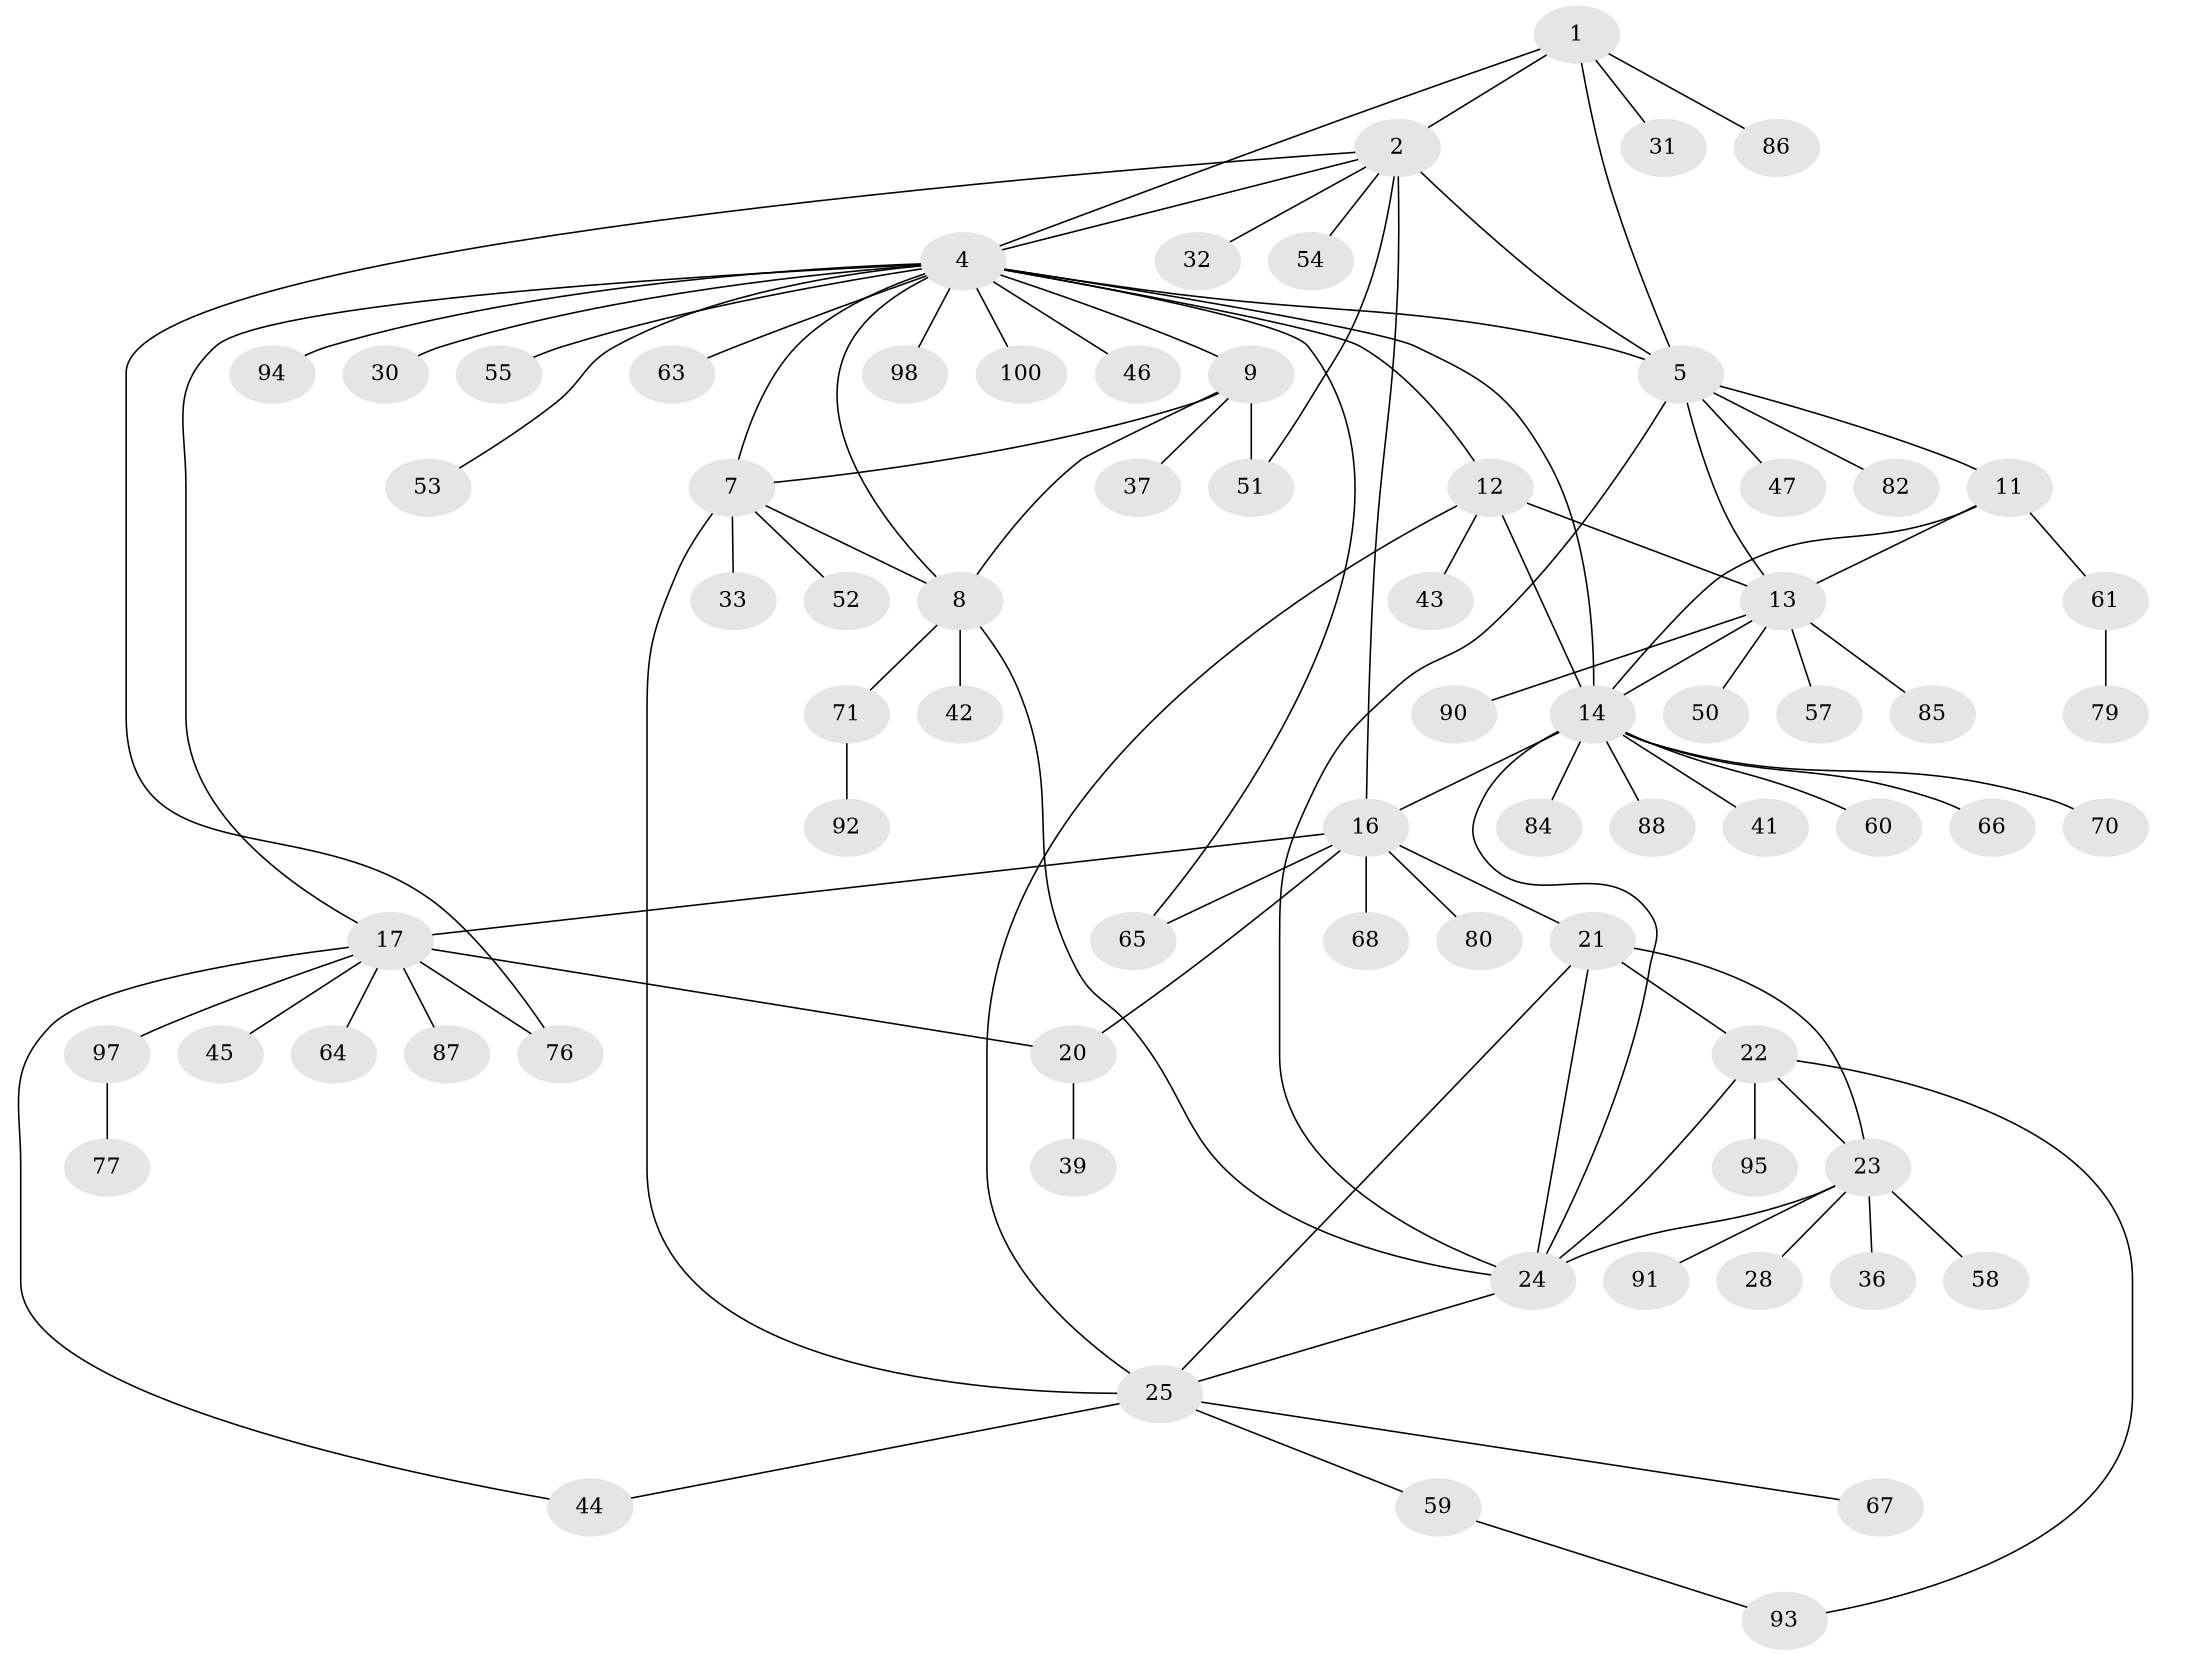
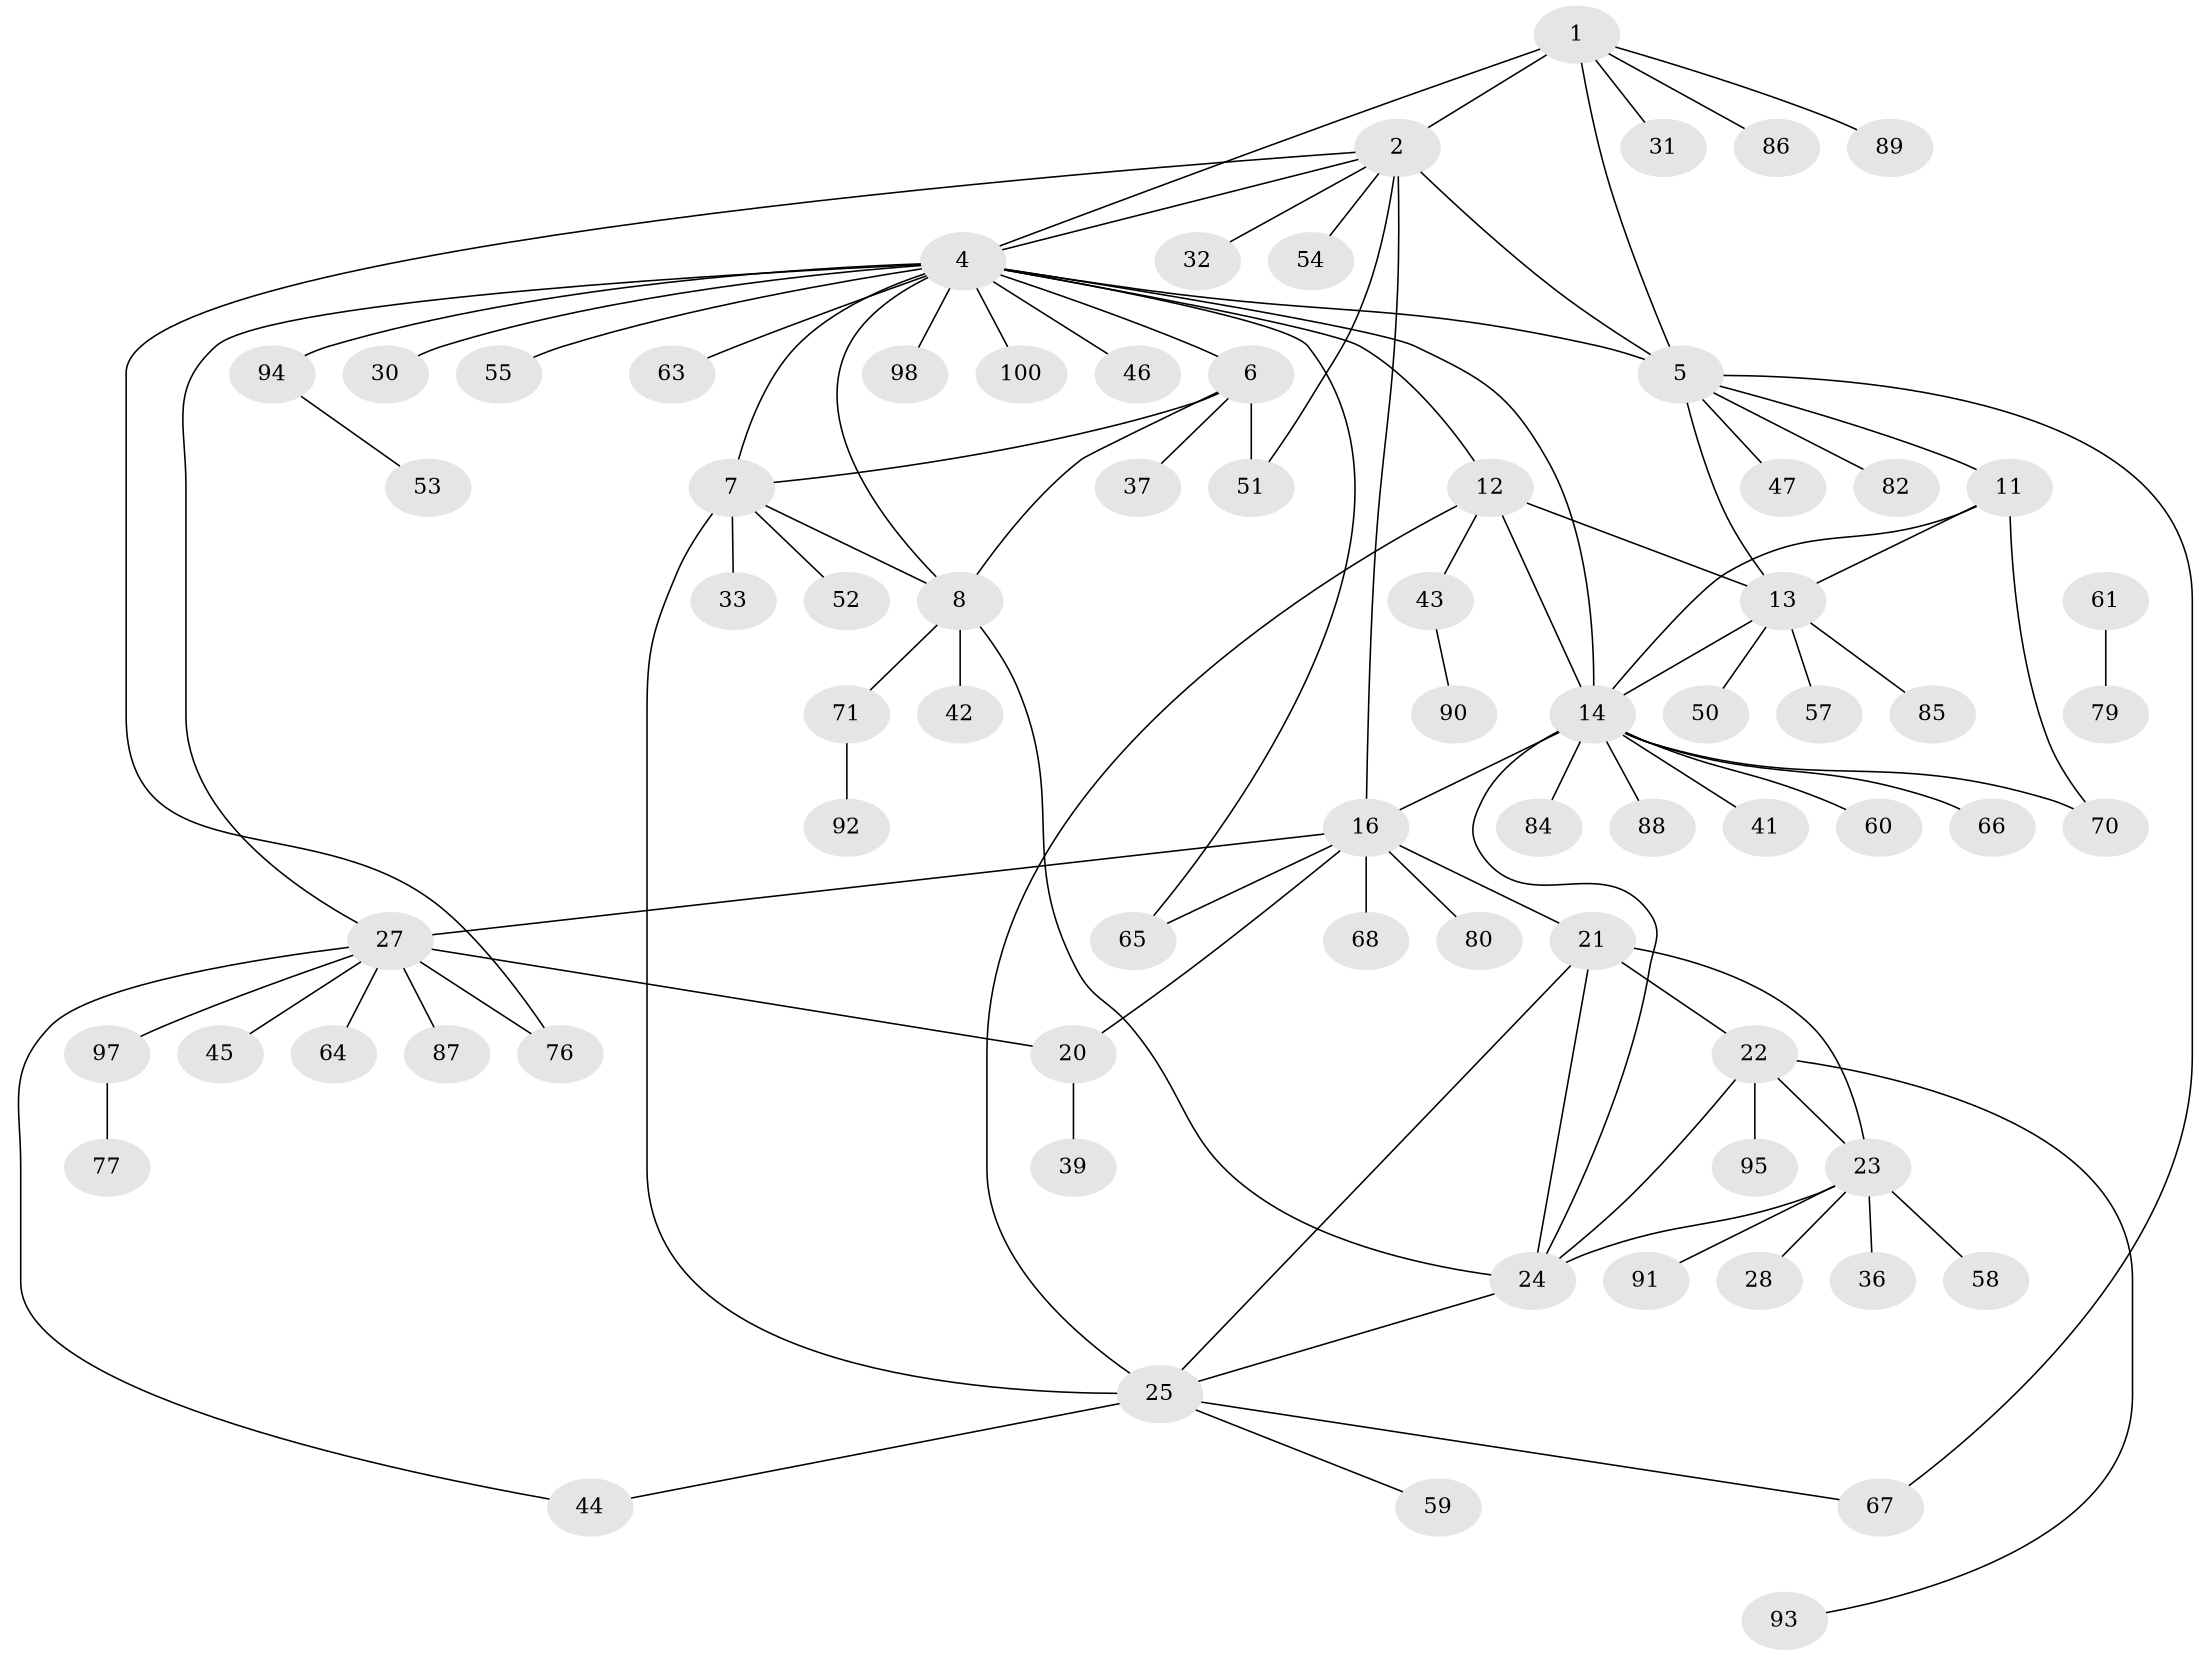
none -> (1890, 148)
(634, 337) -> (350, 431)
(1251, 375) -> (1251, 375)
(2058, 544) -> (2027, 665)
(1619, 658) -> (1442, 658)
(1302, 817) -> (2192, 809)
(391, 941) -> (391, 941)
(1612, 1564) -> none
